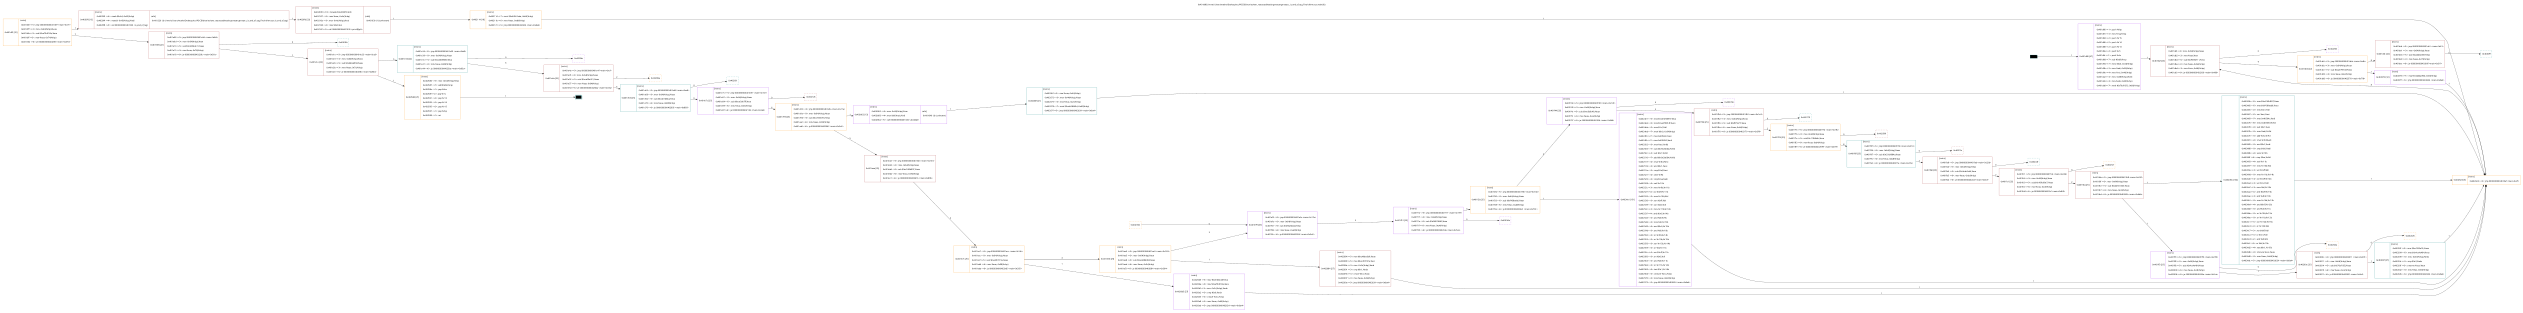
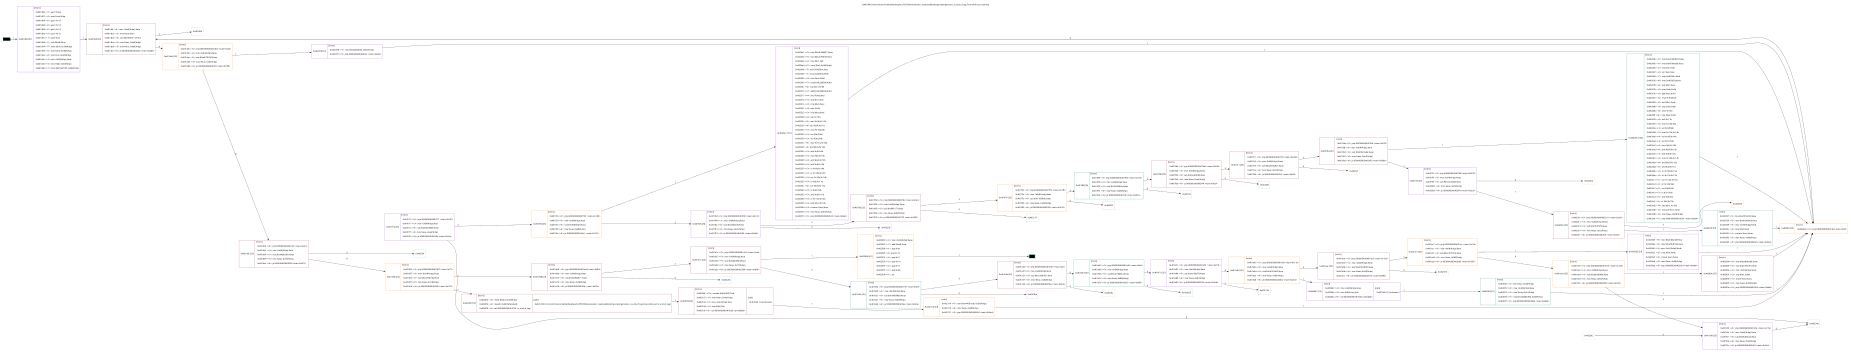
(1355, 223) -> (1789, 328)
none -> (346, 265)
none -> (1442, 272)
